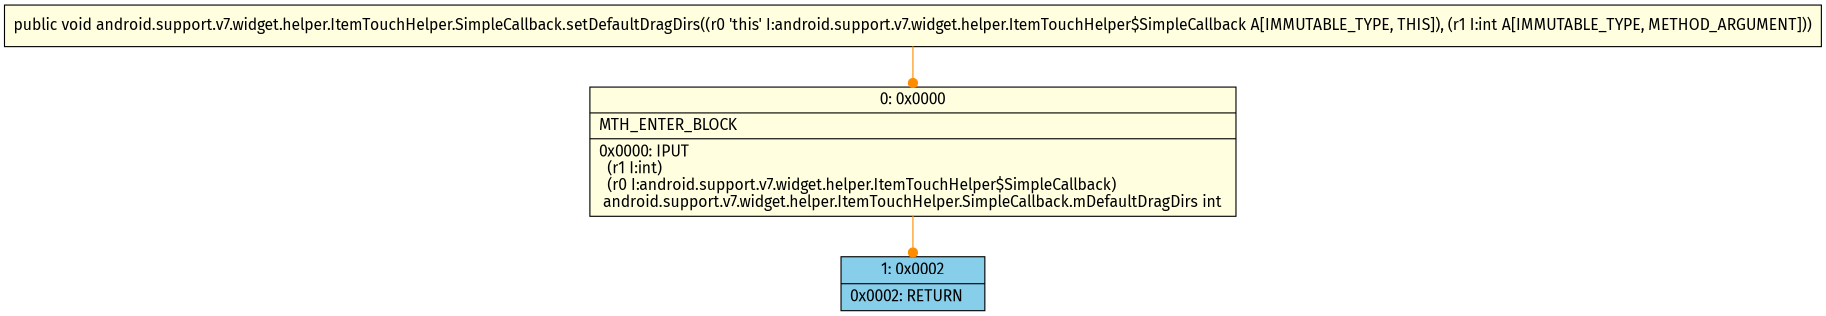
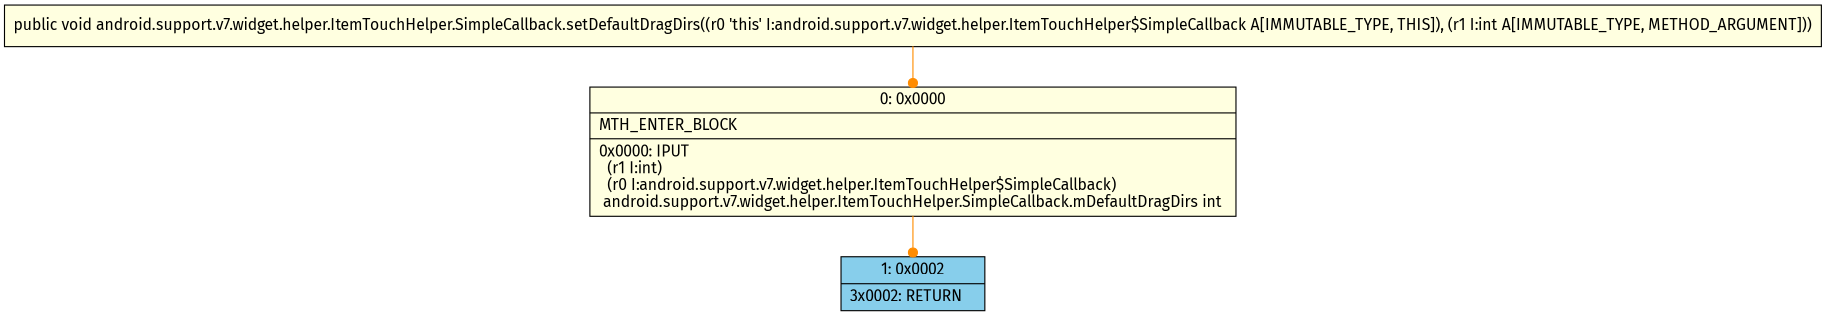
(913, 297) -> (913, 297)
